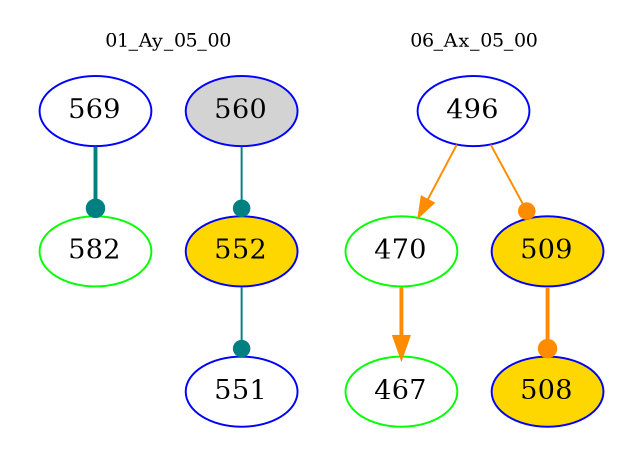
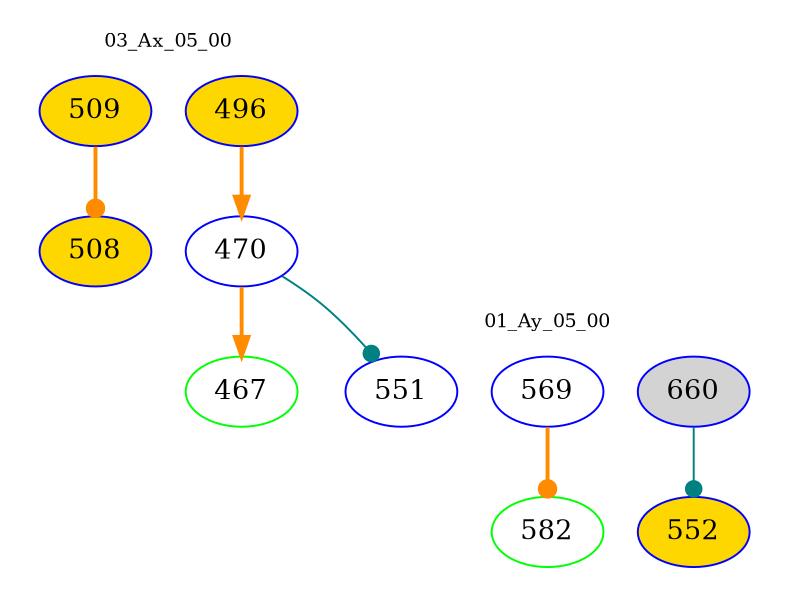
(474, 42) -> (169, 42)
(242, 111) -> (694, 392)
(474, 111) -> (242, 111)
(442, 172) -> (242, 172)
(95, 174) -> (548, 454)
(507, 174) -> none
(401, 251) -> (242, 251)
(242, 314) -> (341, 322)
